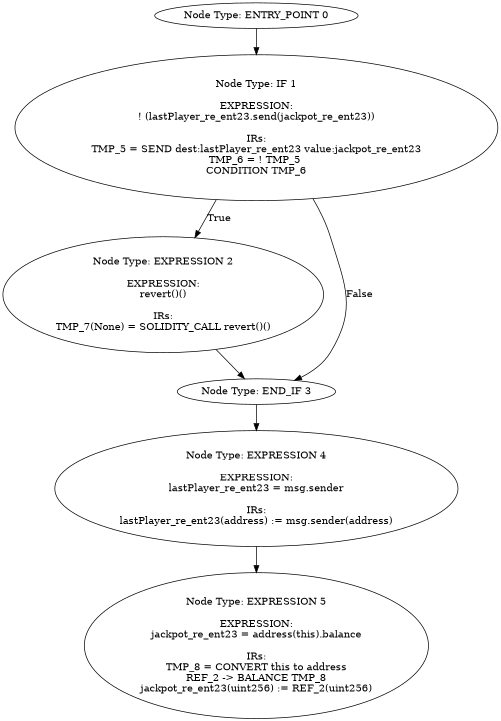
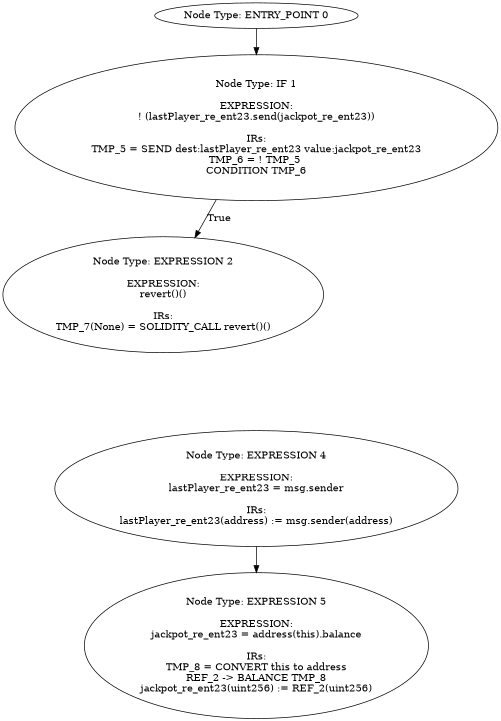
(256, 392) -> none
